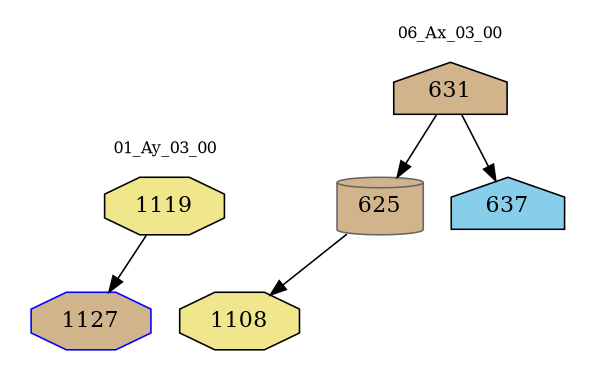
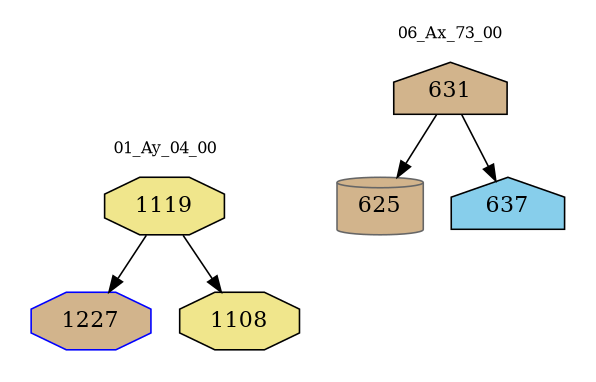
(450, 34) -> (450, 34)
(165, 149) -> (165, 149)
(301, 271) -> (198, 257)
(91, 321) -> (91, 321)
